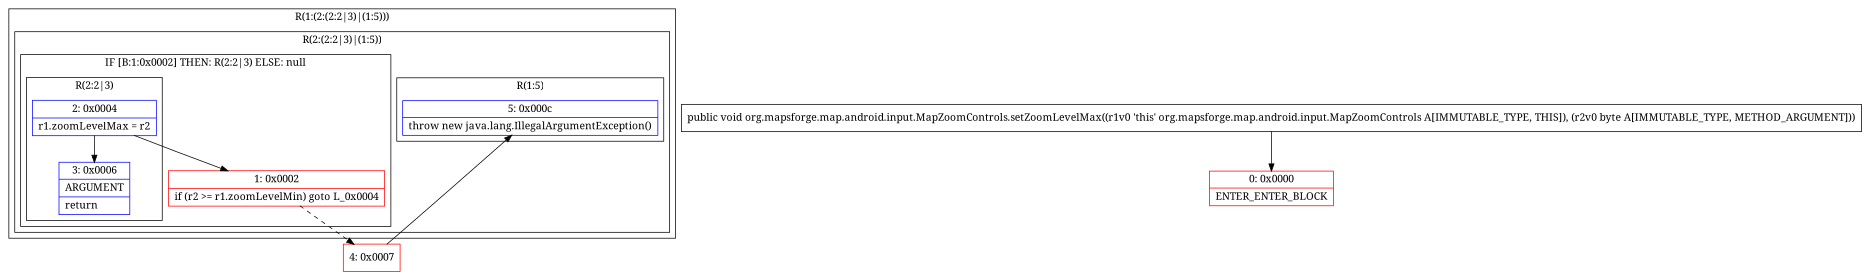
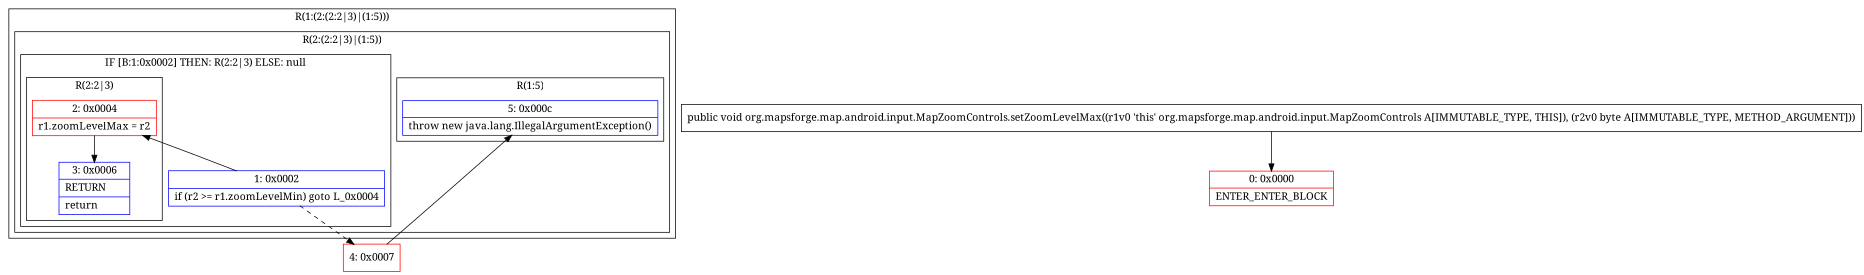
(94, 118) -> (94, 118)
(177, 152) -> (193, 154)
(94, 188) -> (86, 188)
(277, 188) -> (277, 188)
